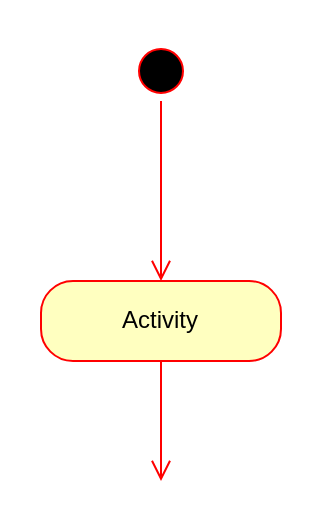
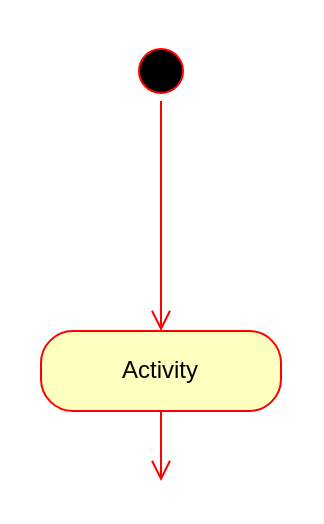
(161, 321) -> (161, 371)
